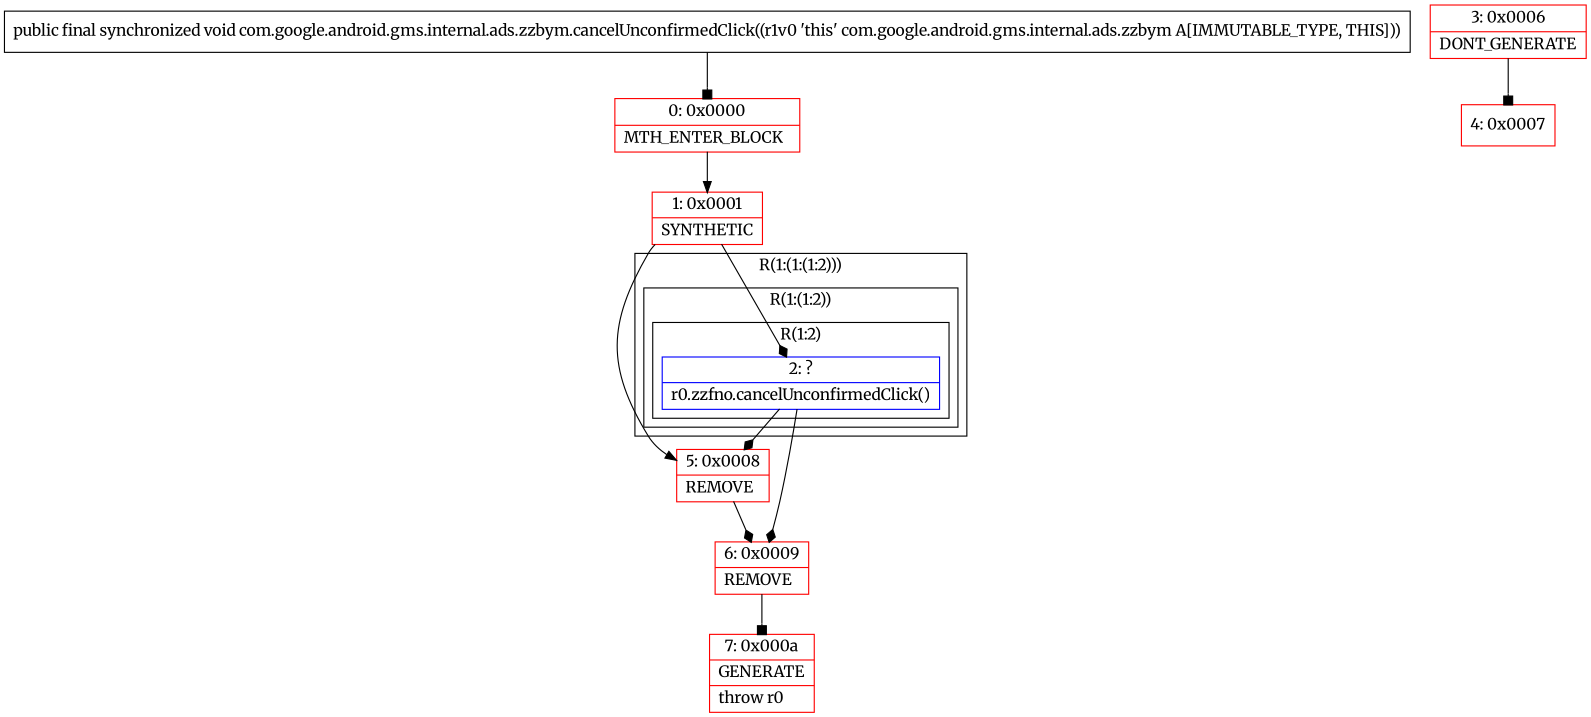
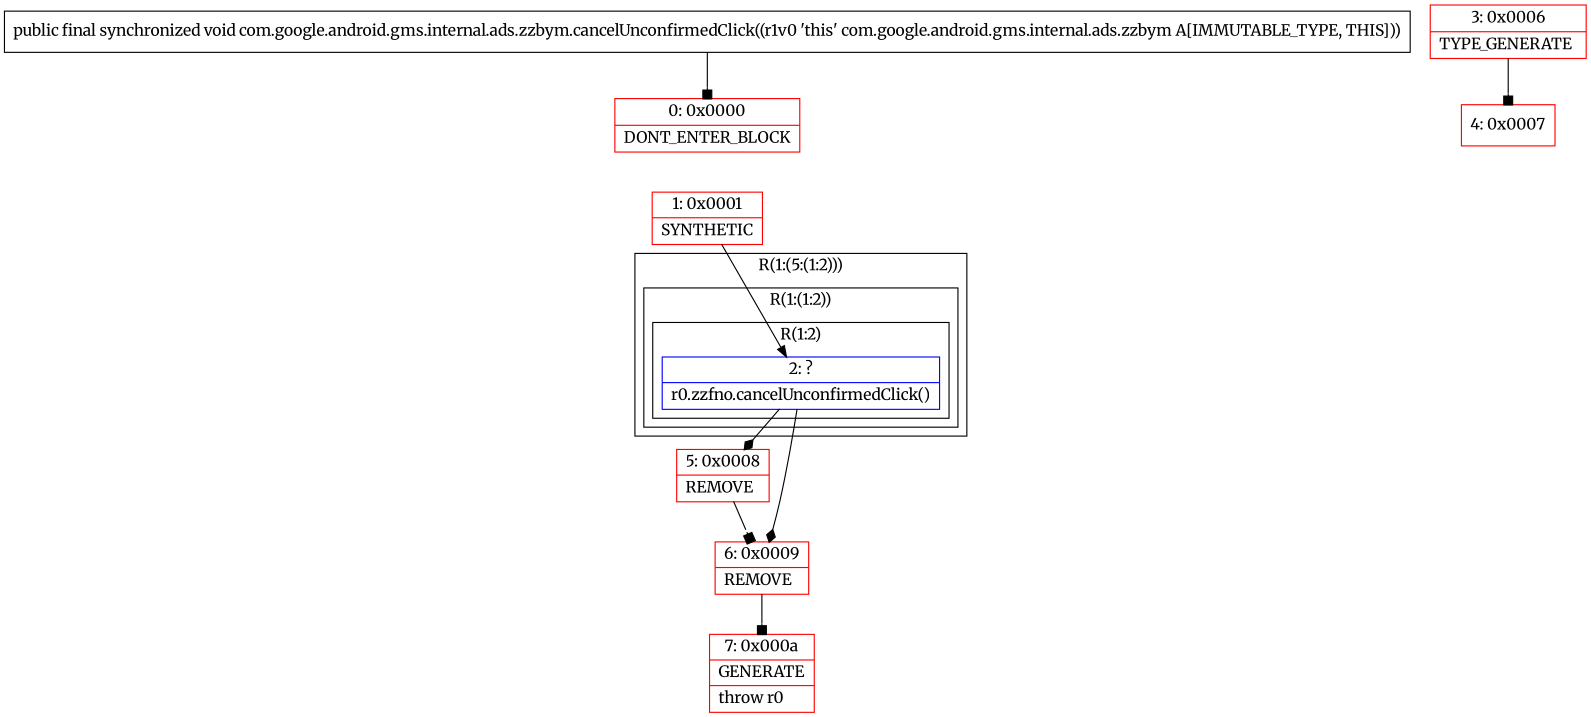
(1508, 45) -> (1506, 45)
(703, 138) -> (707, 138)
(707, 167) -> none
(801, 266) -> (801, 266)
(751, 296) -> (751, 296)
(618, 352) -> none
(740, 516) -> (740, 516)
